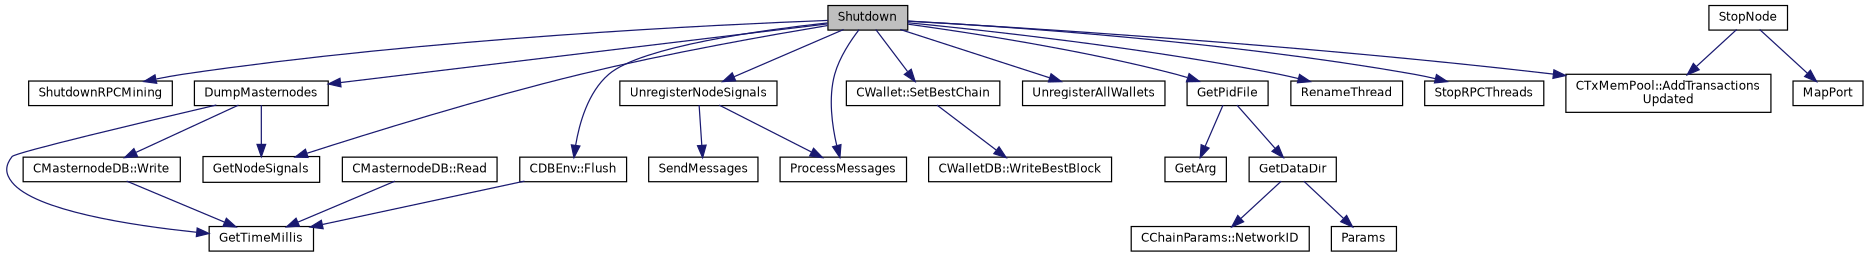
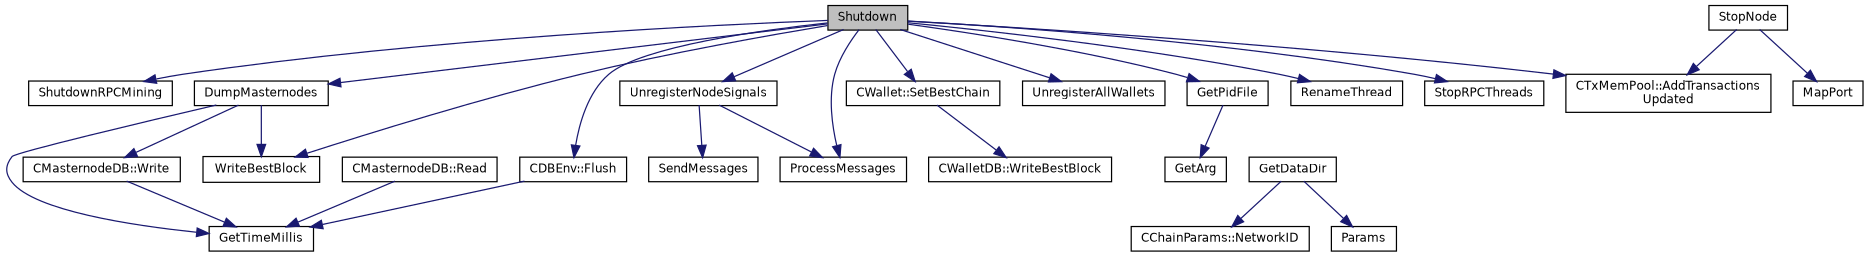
(1256, 127) -> none
(261, 169) -> (261, 169)
